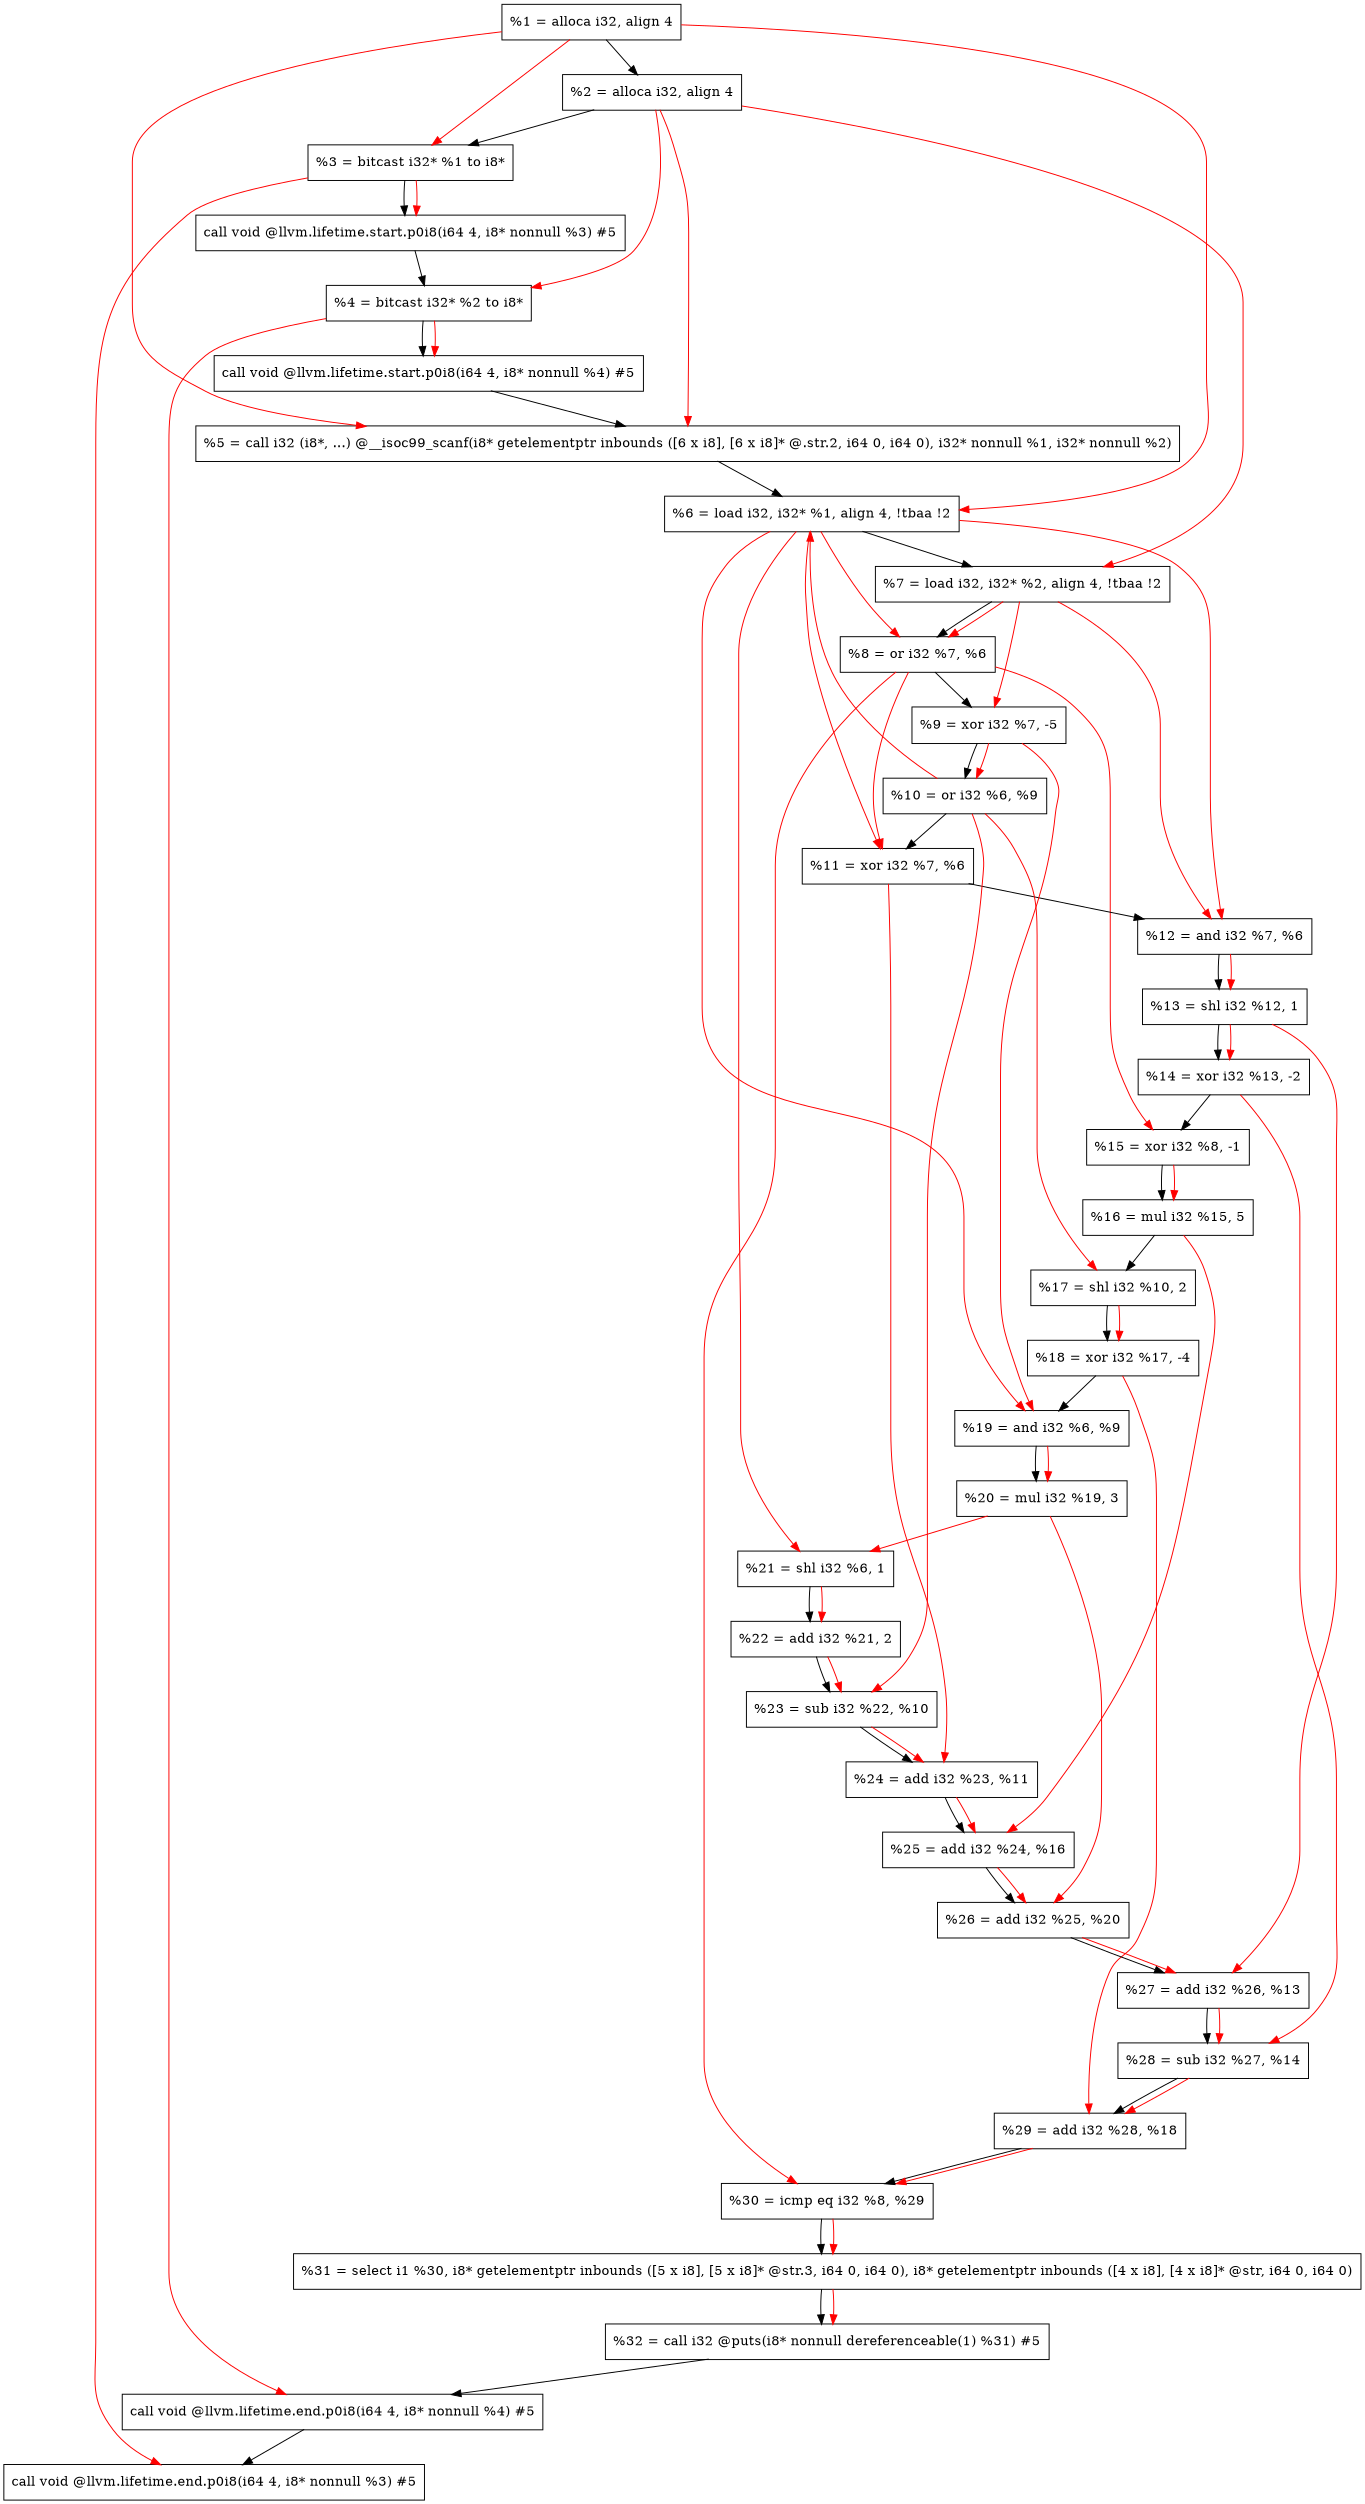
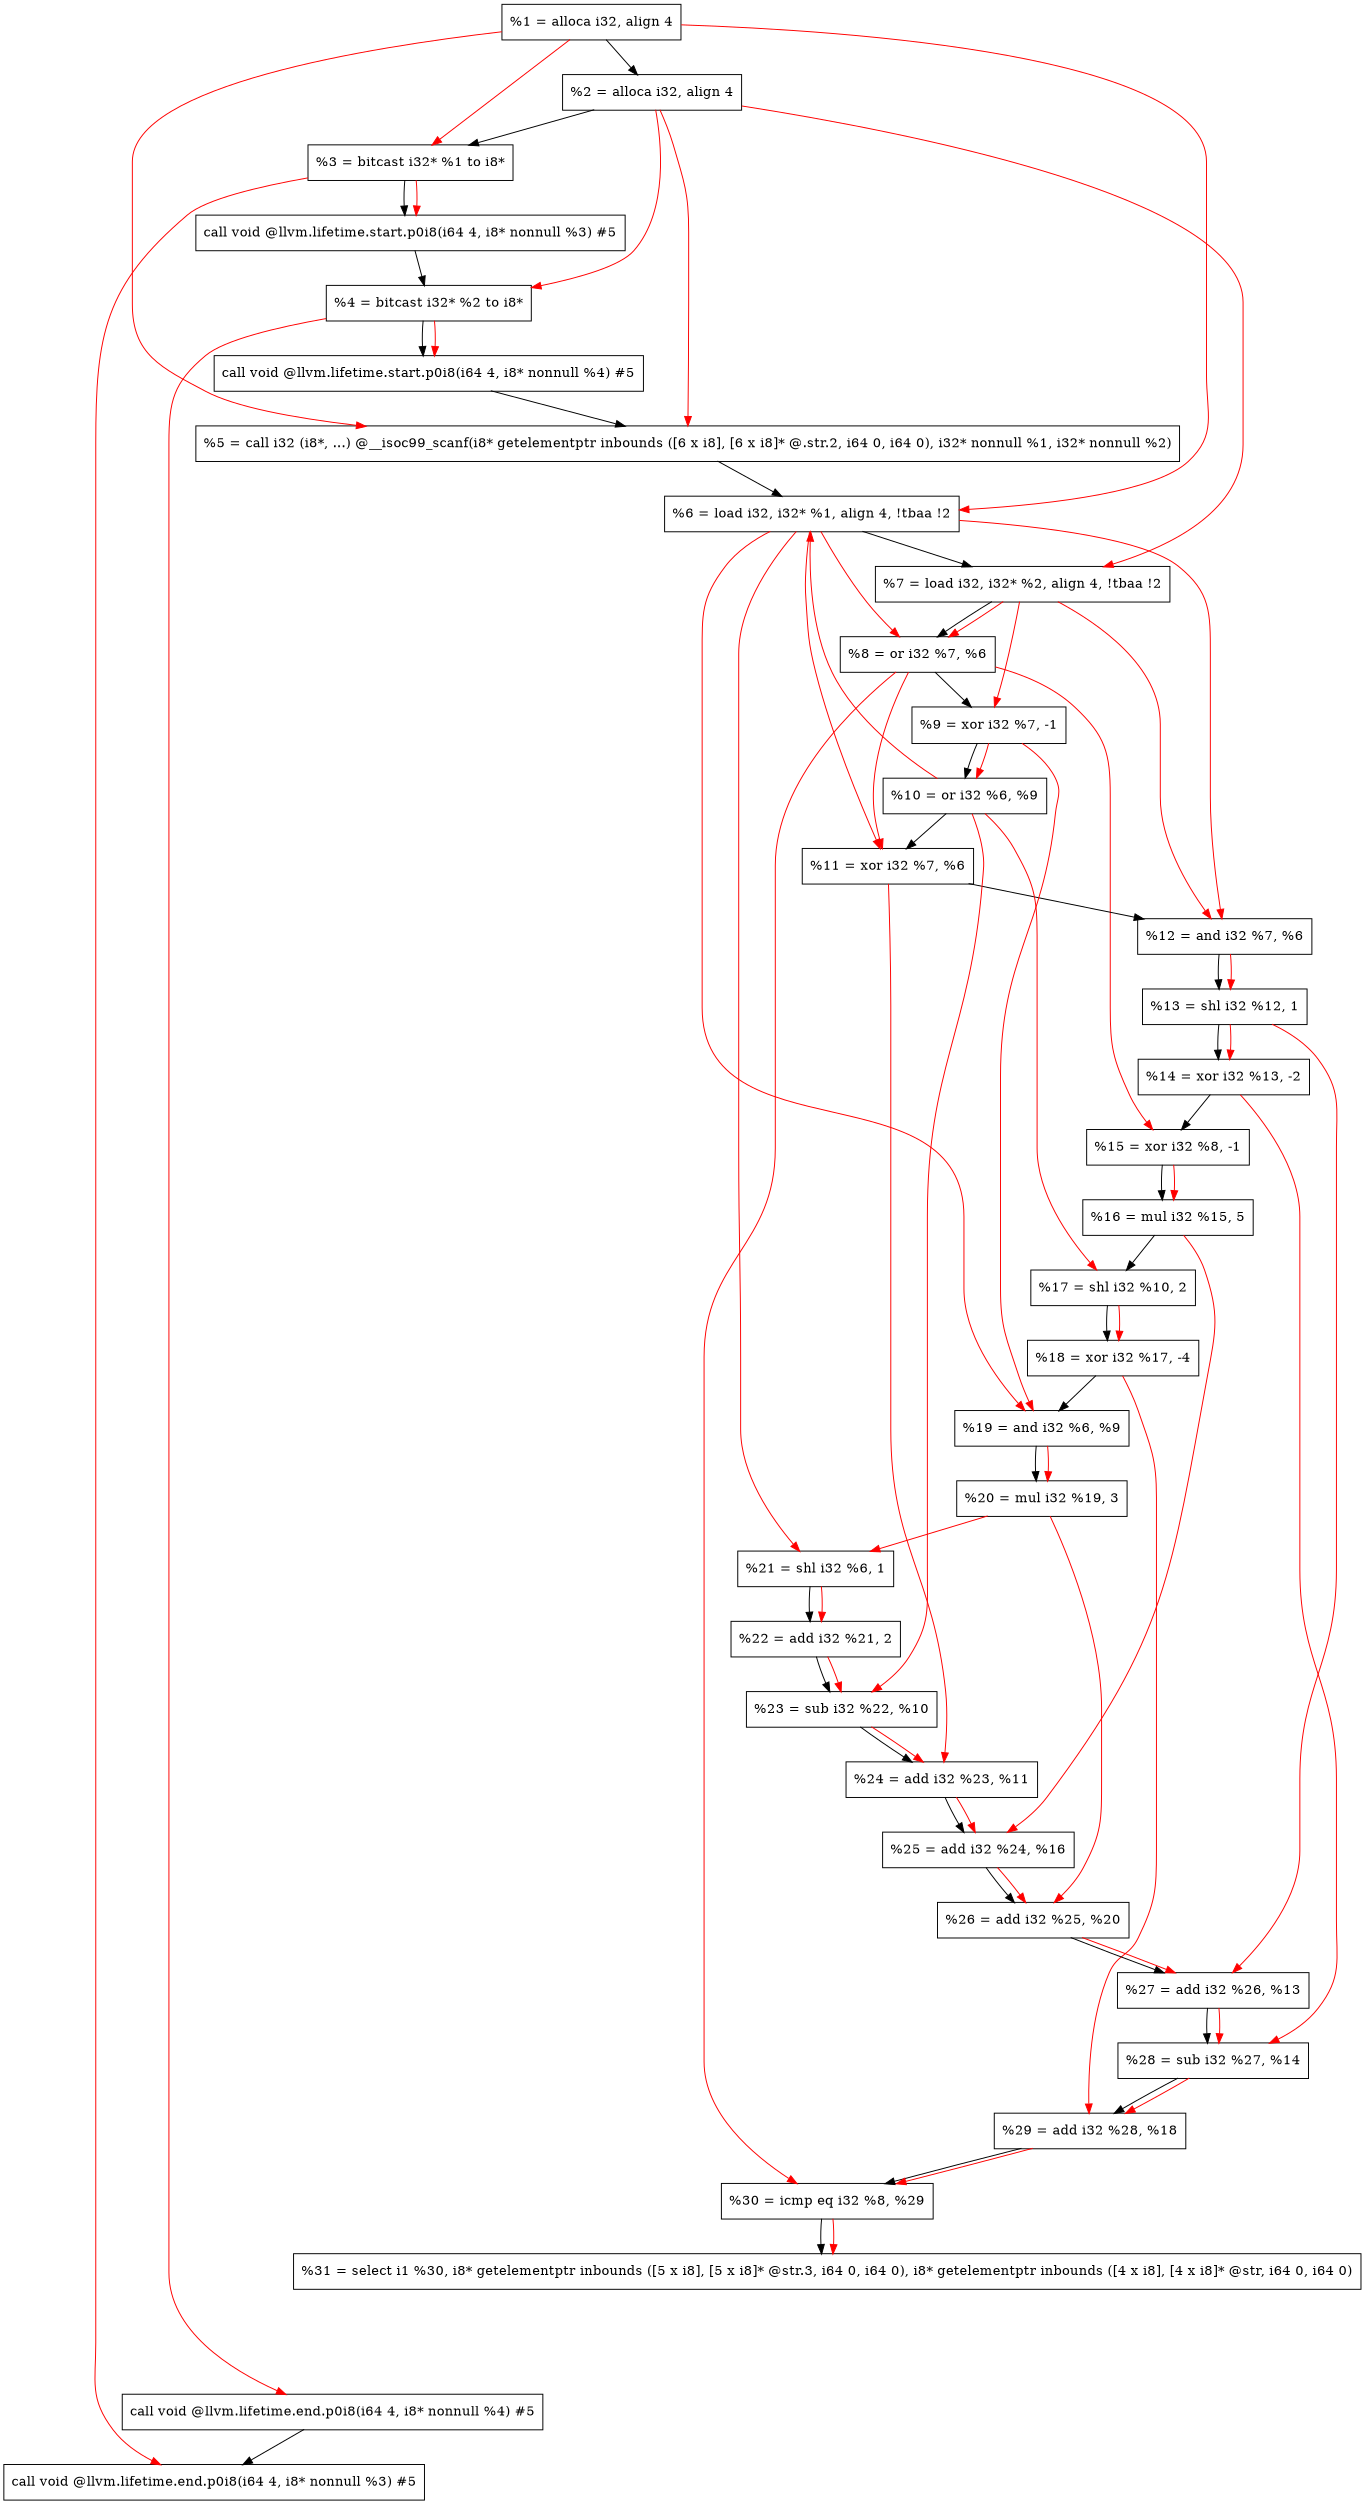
(989, 725) -> (989, 725)
(827, 2342) -> none
